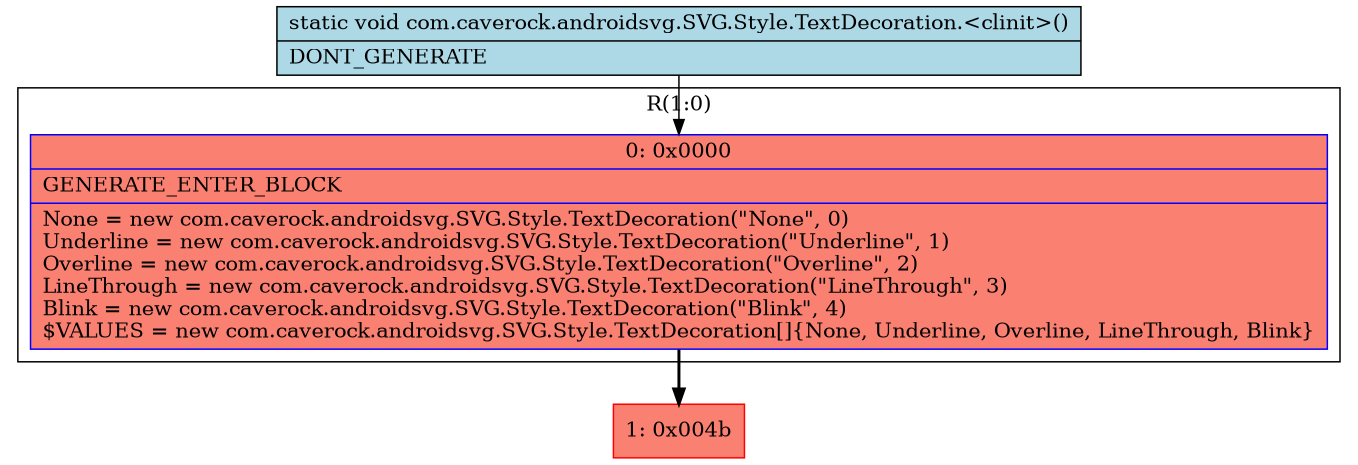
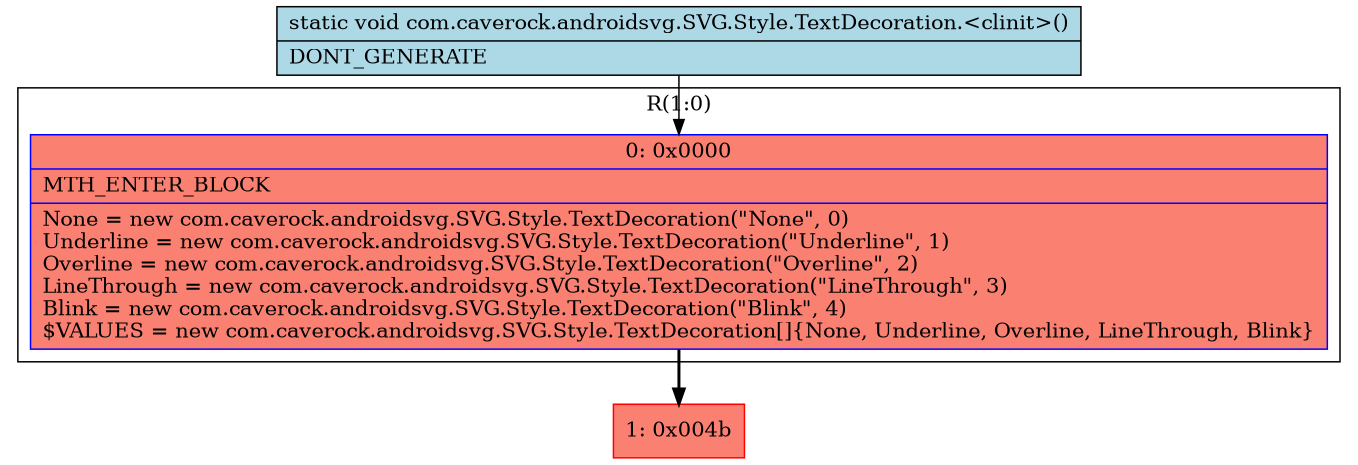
(193, 185) -> (157, 185)
